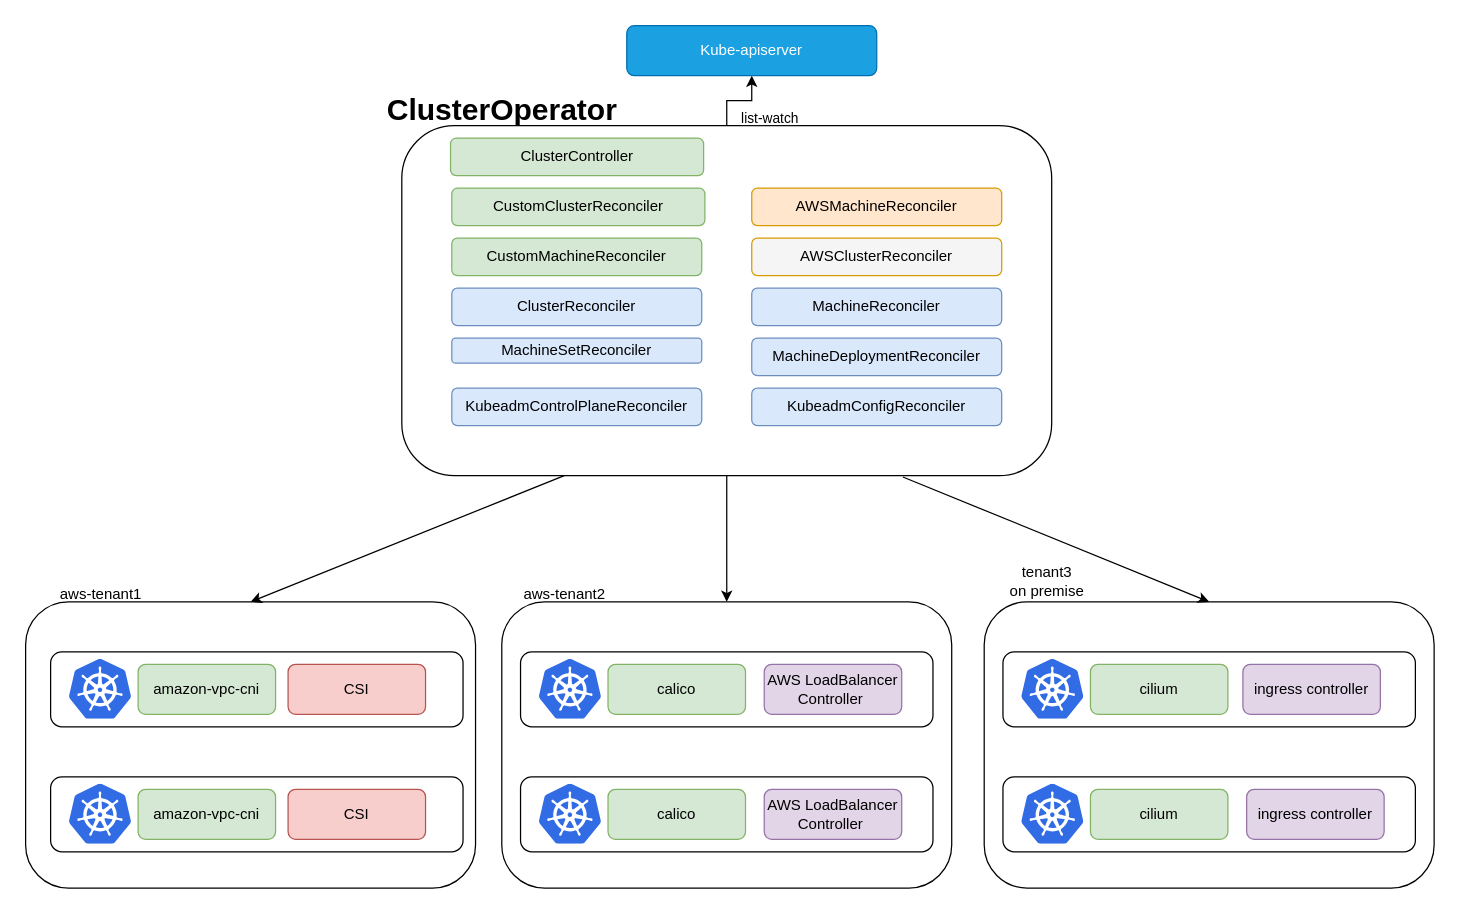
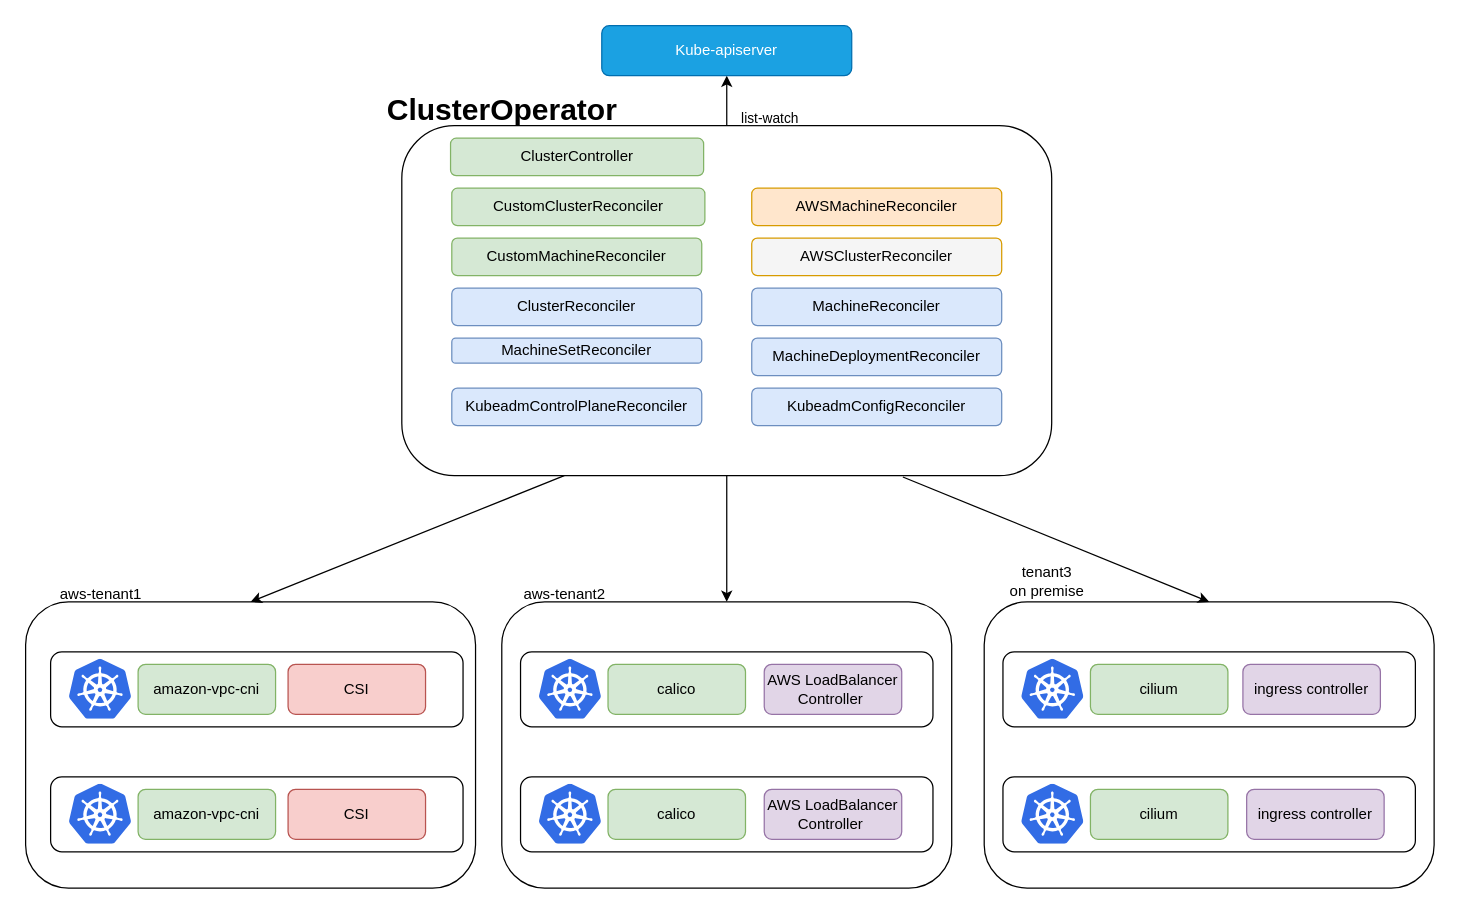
(752, 51) -> (727, 51)
